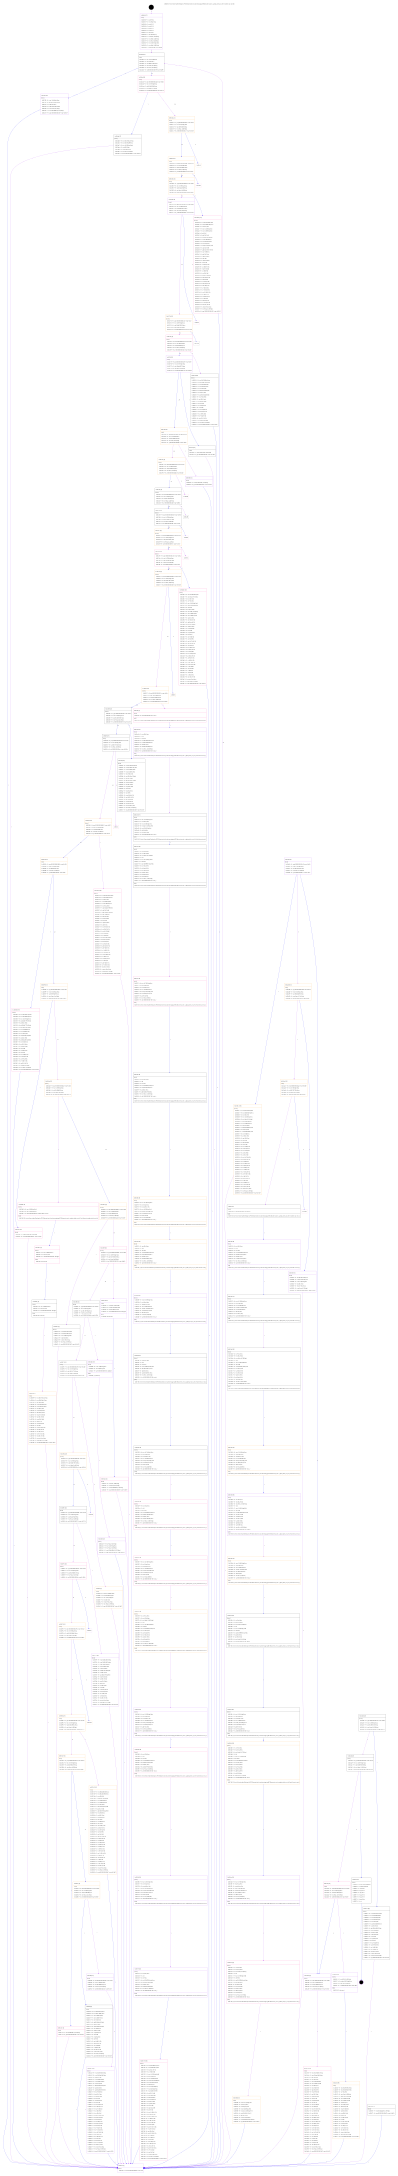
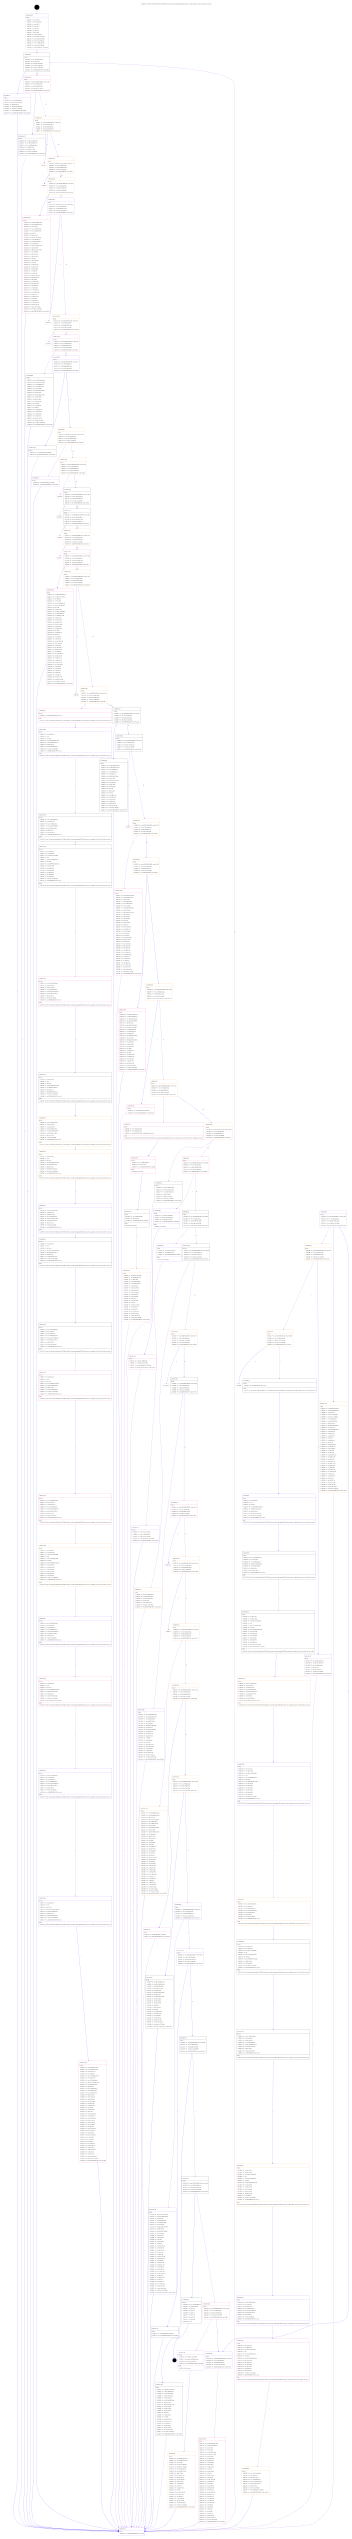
none -> (190, 1957)
